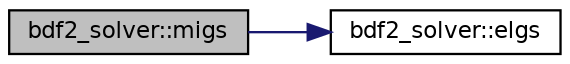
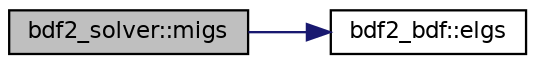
(446, 32) -> (428, 32)
